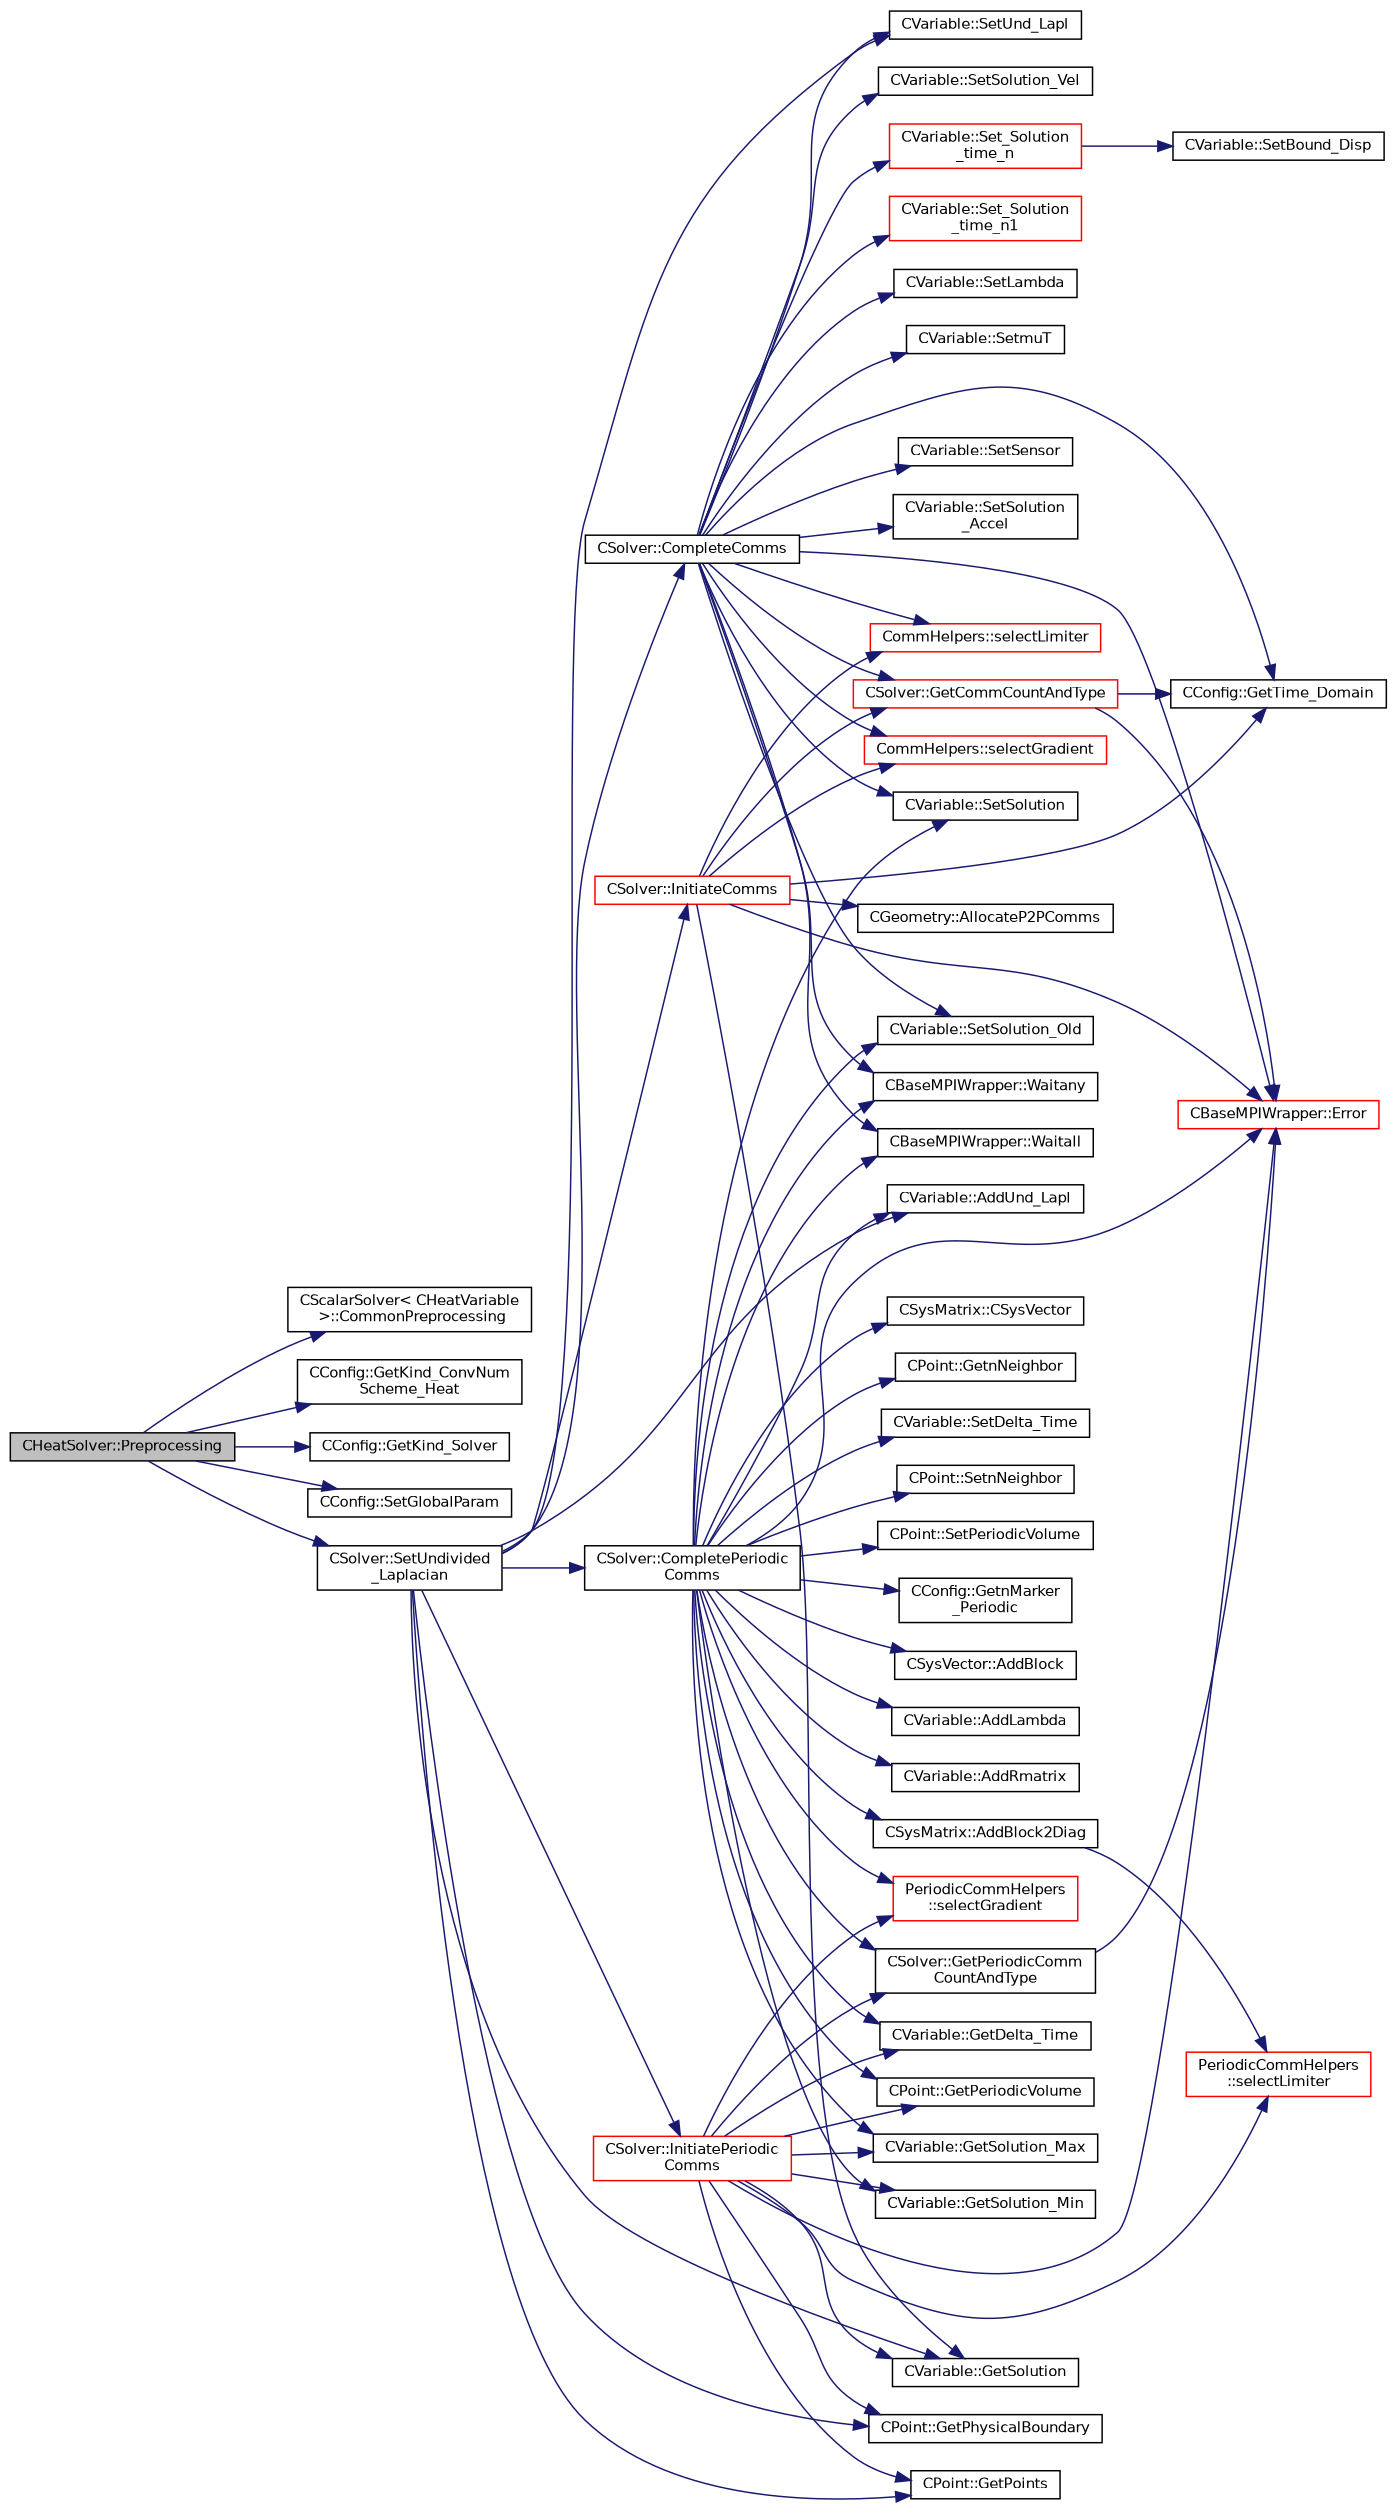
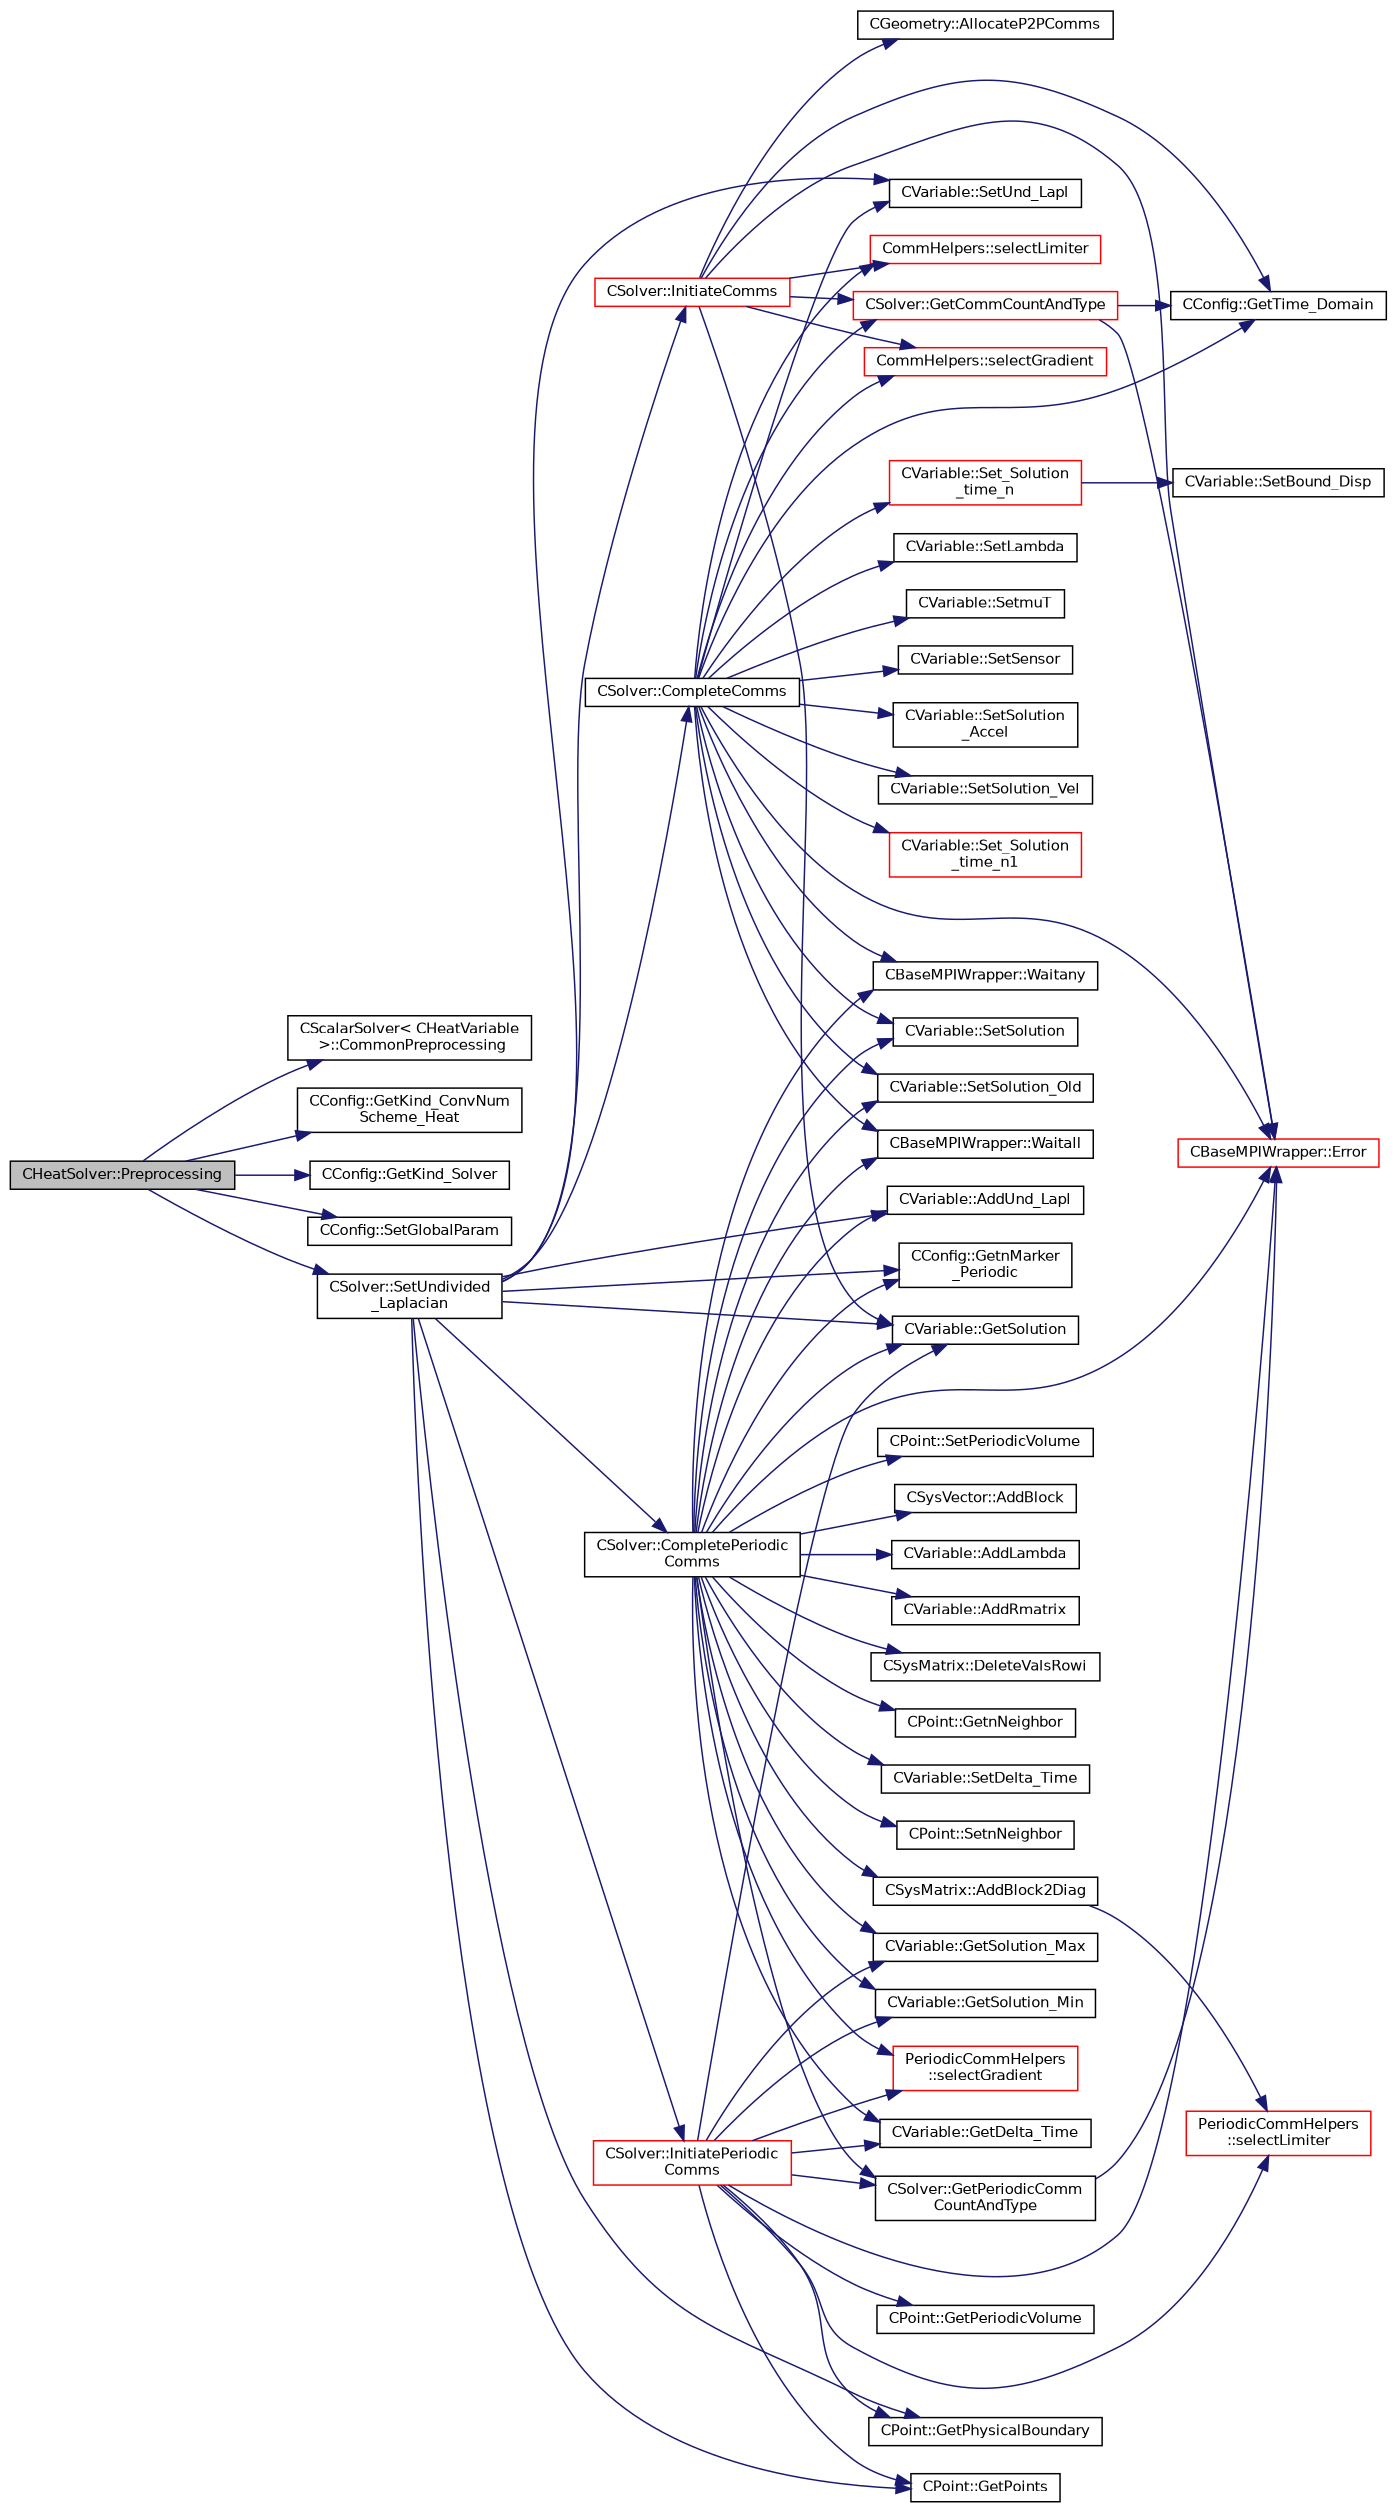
none -> (693, 1281)
(985, 1311) -> (985, 1667)
(724, 1824) -> (784, 1426)
